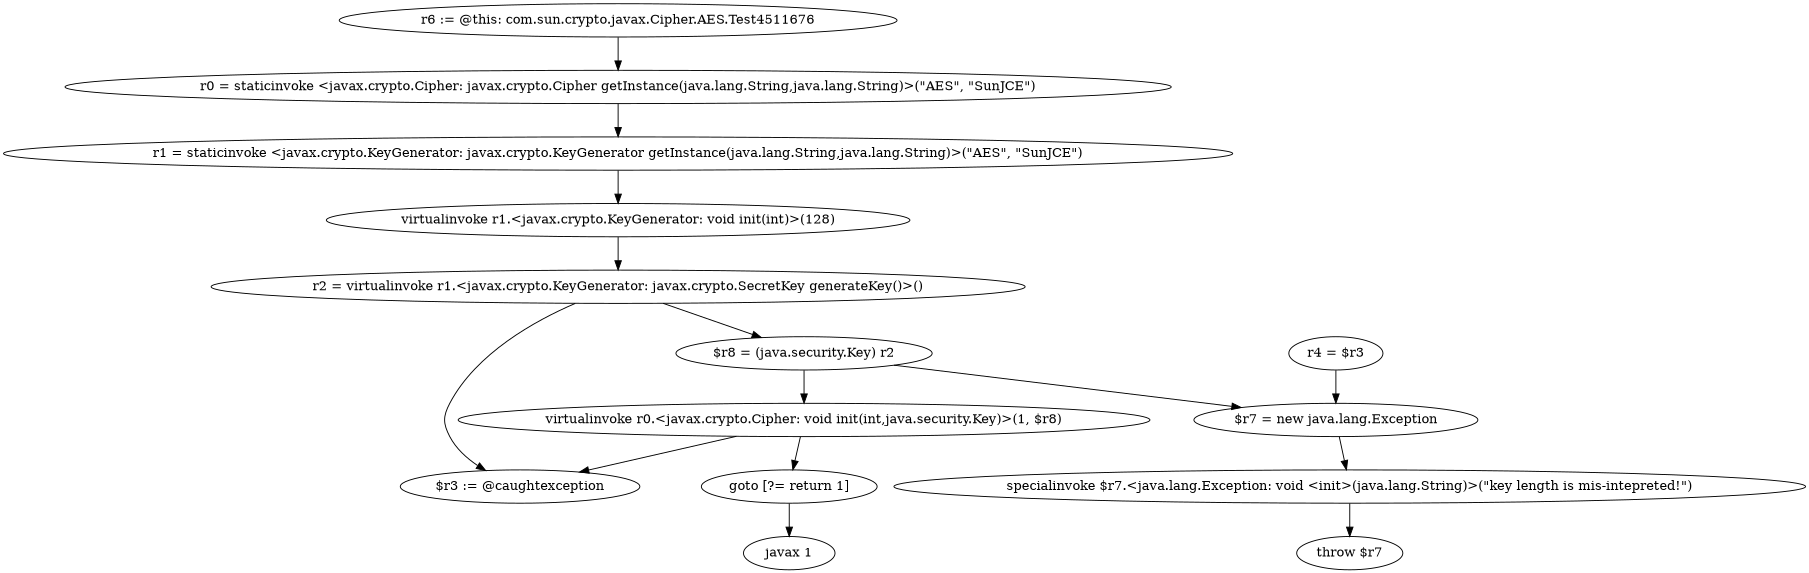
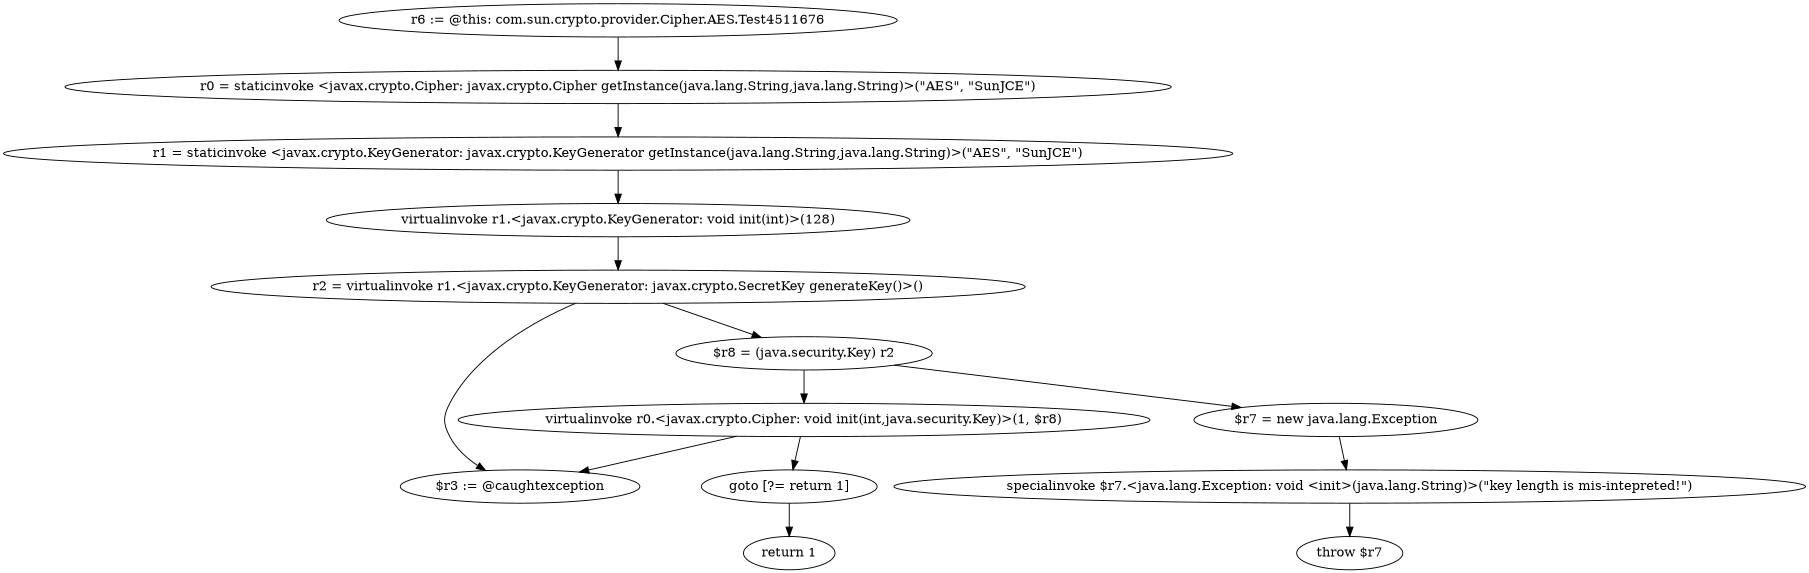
(618, 20) -> (618, 20)
(1336, 353) -> none
(789, 553) -> (789, 553)
